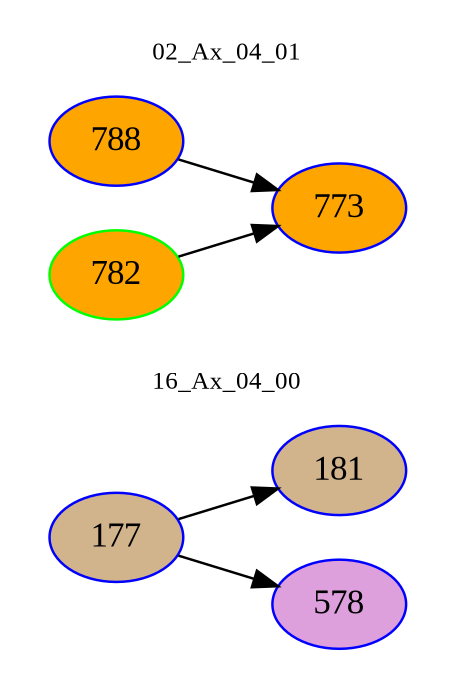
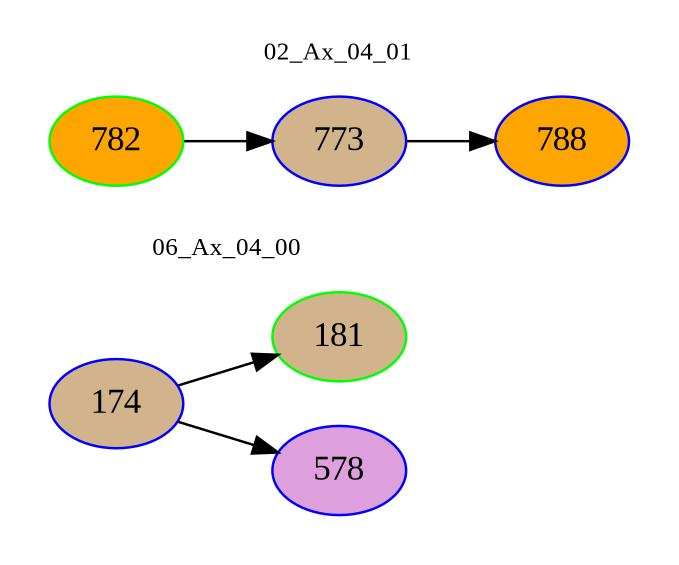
(216, 171) -> (439, 141)
(339, 208) -> (339, 141)
(228, 383) -> (228, 249)
(339, 471) -> (339, 337)
(116, 537) -> (116, 404)
